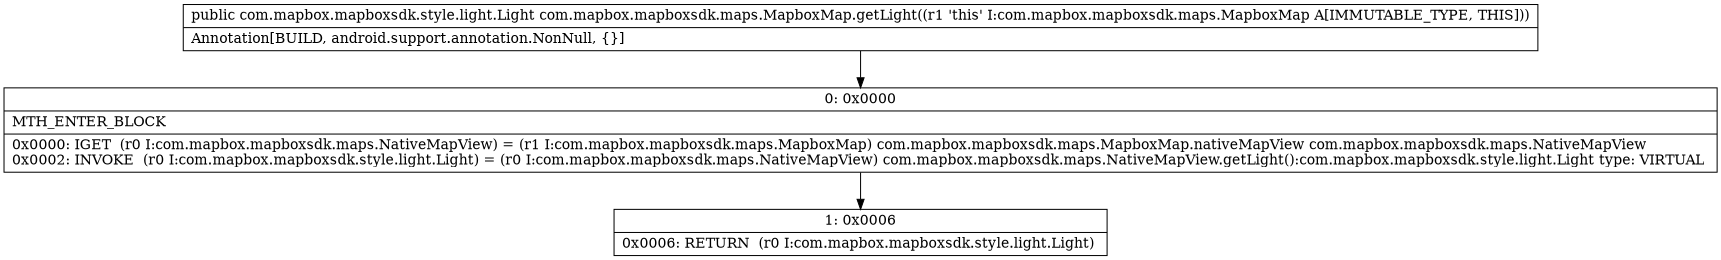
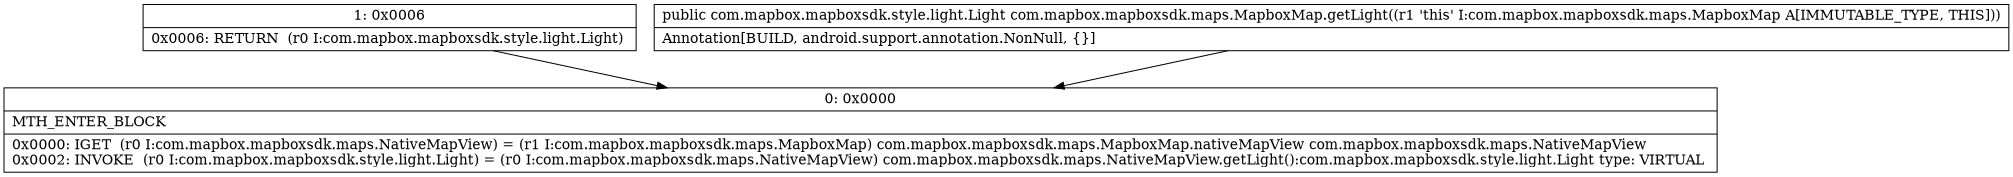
(861, 186) -> (575, 68)
